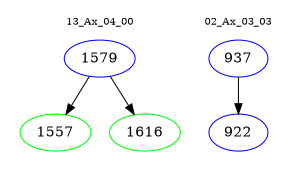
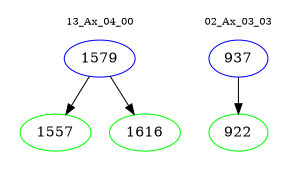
(238, 133) -> (238, 133)
